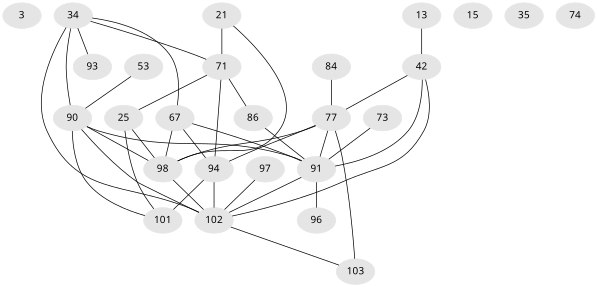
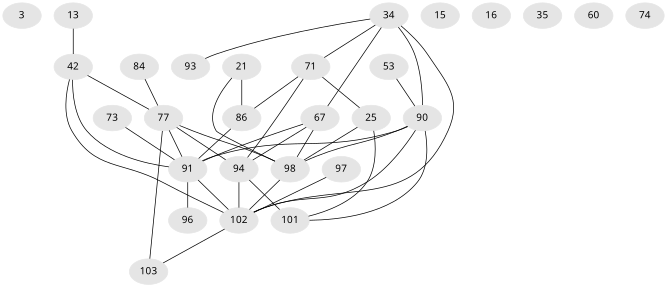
none -> (491, 16)
none -> (594, 16)
(222, 41) -> (242, 93)
